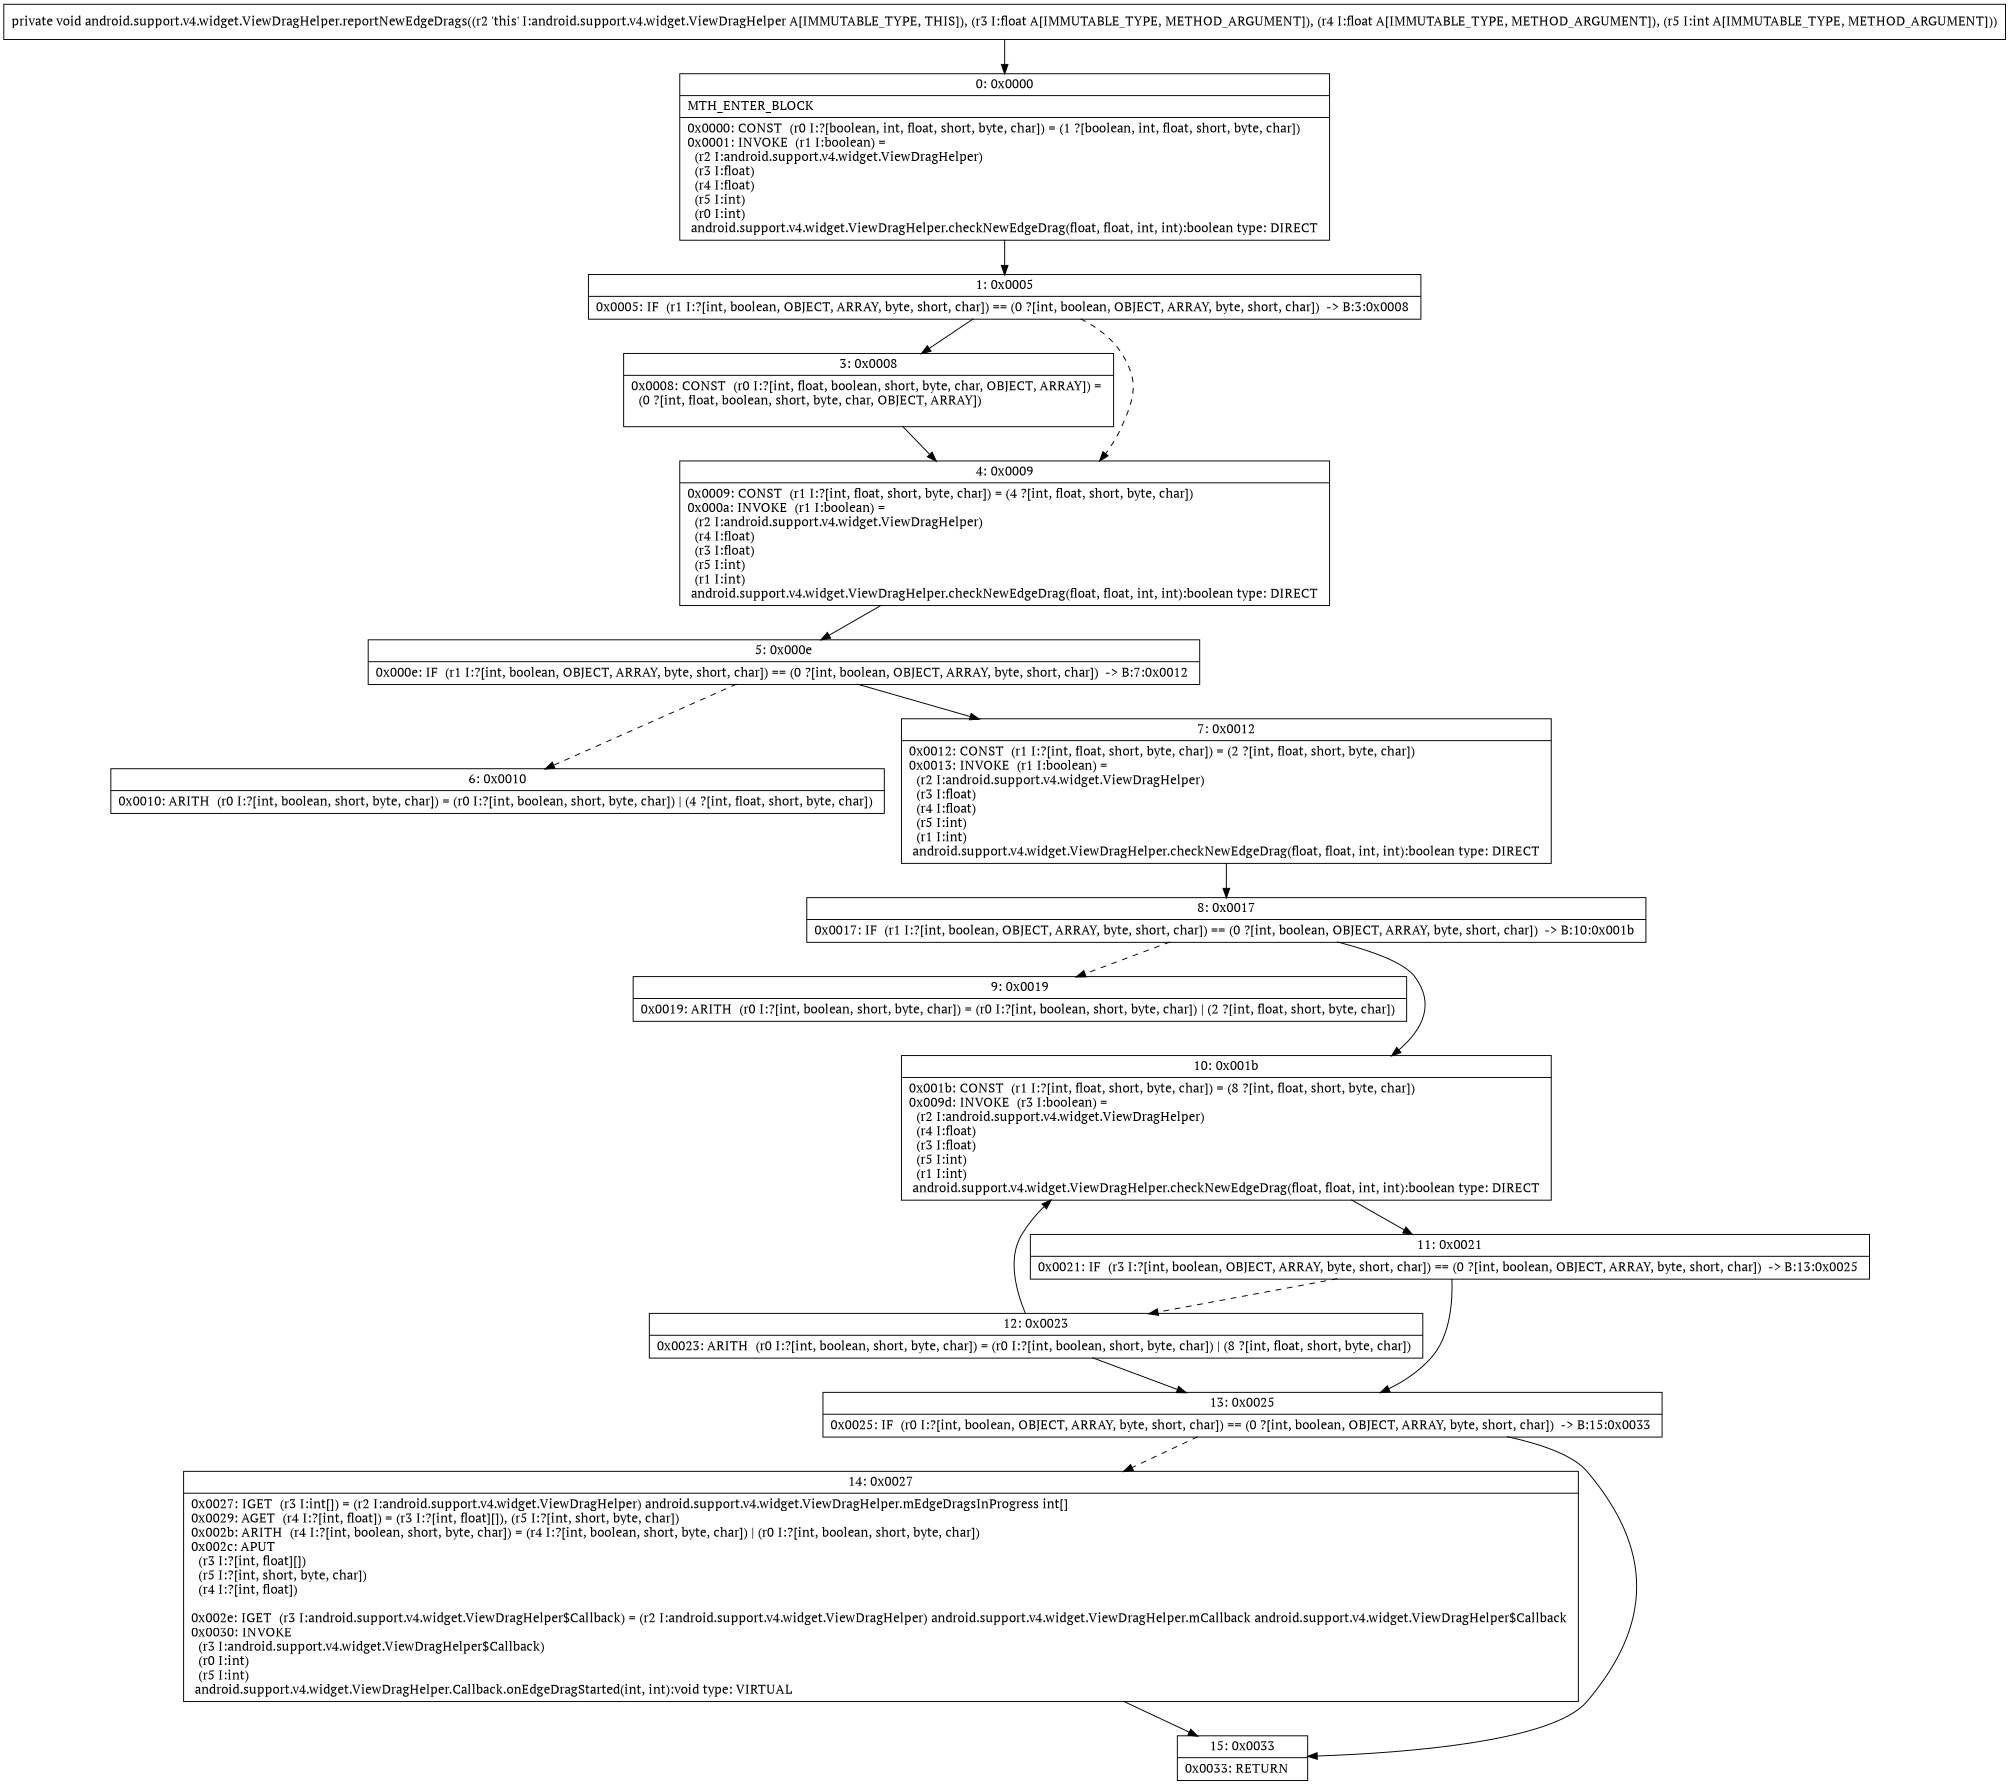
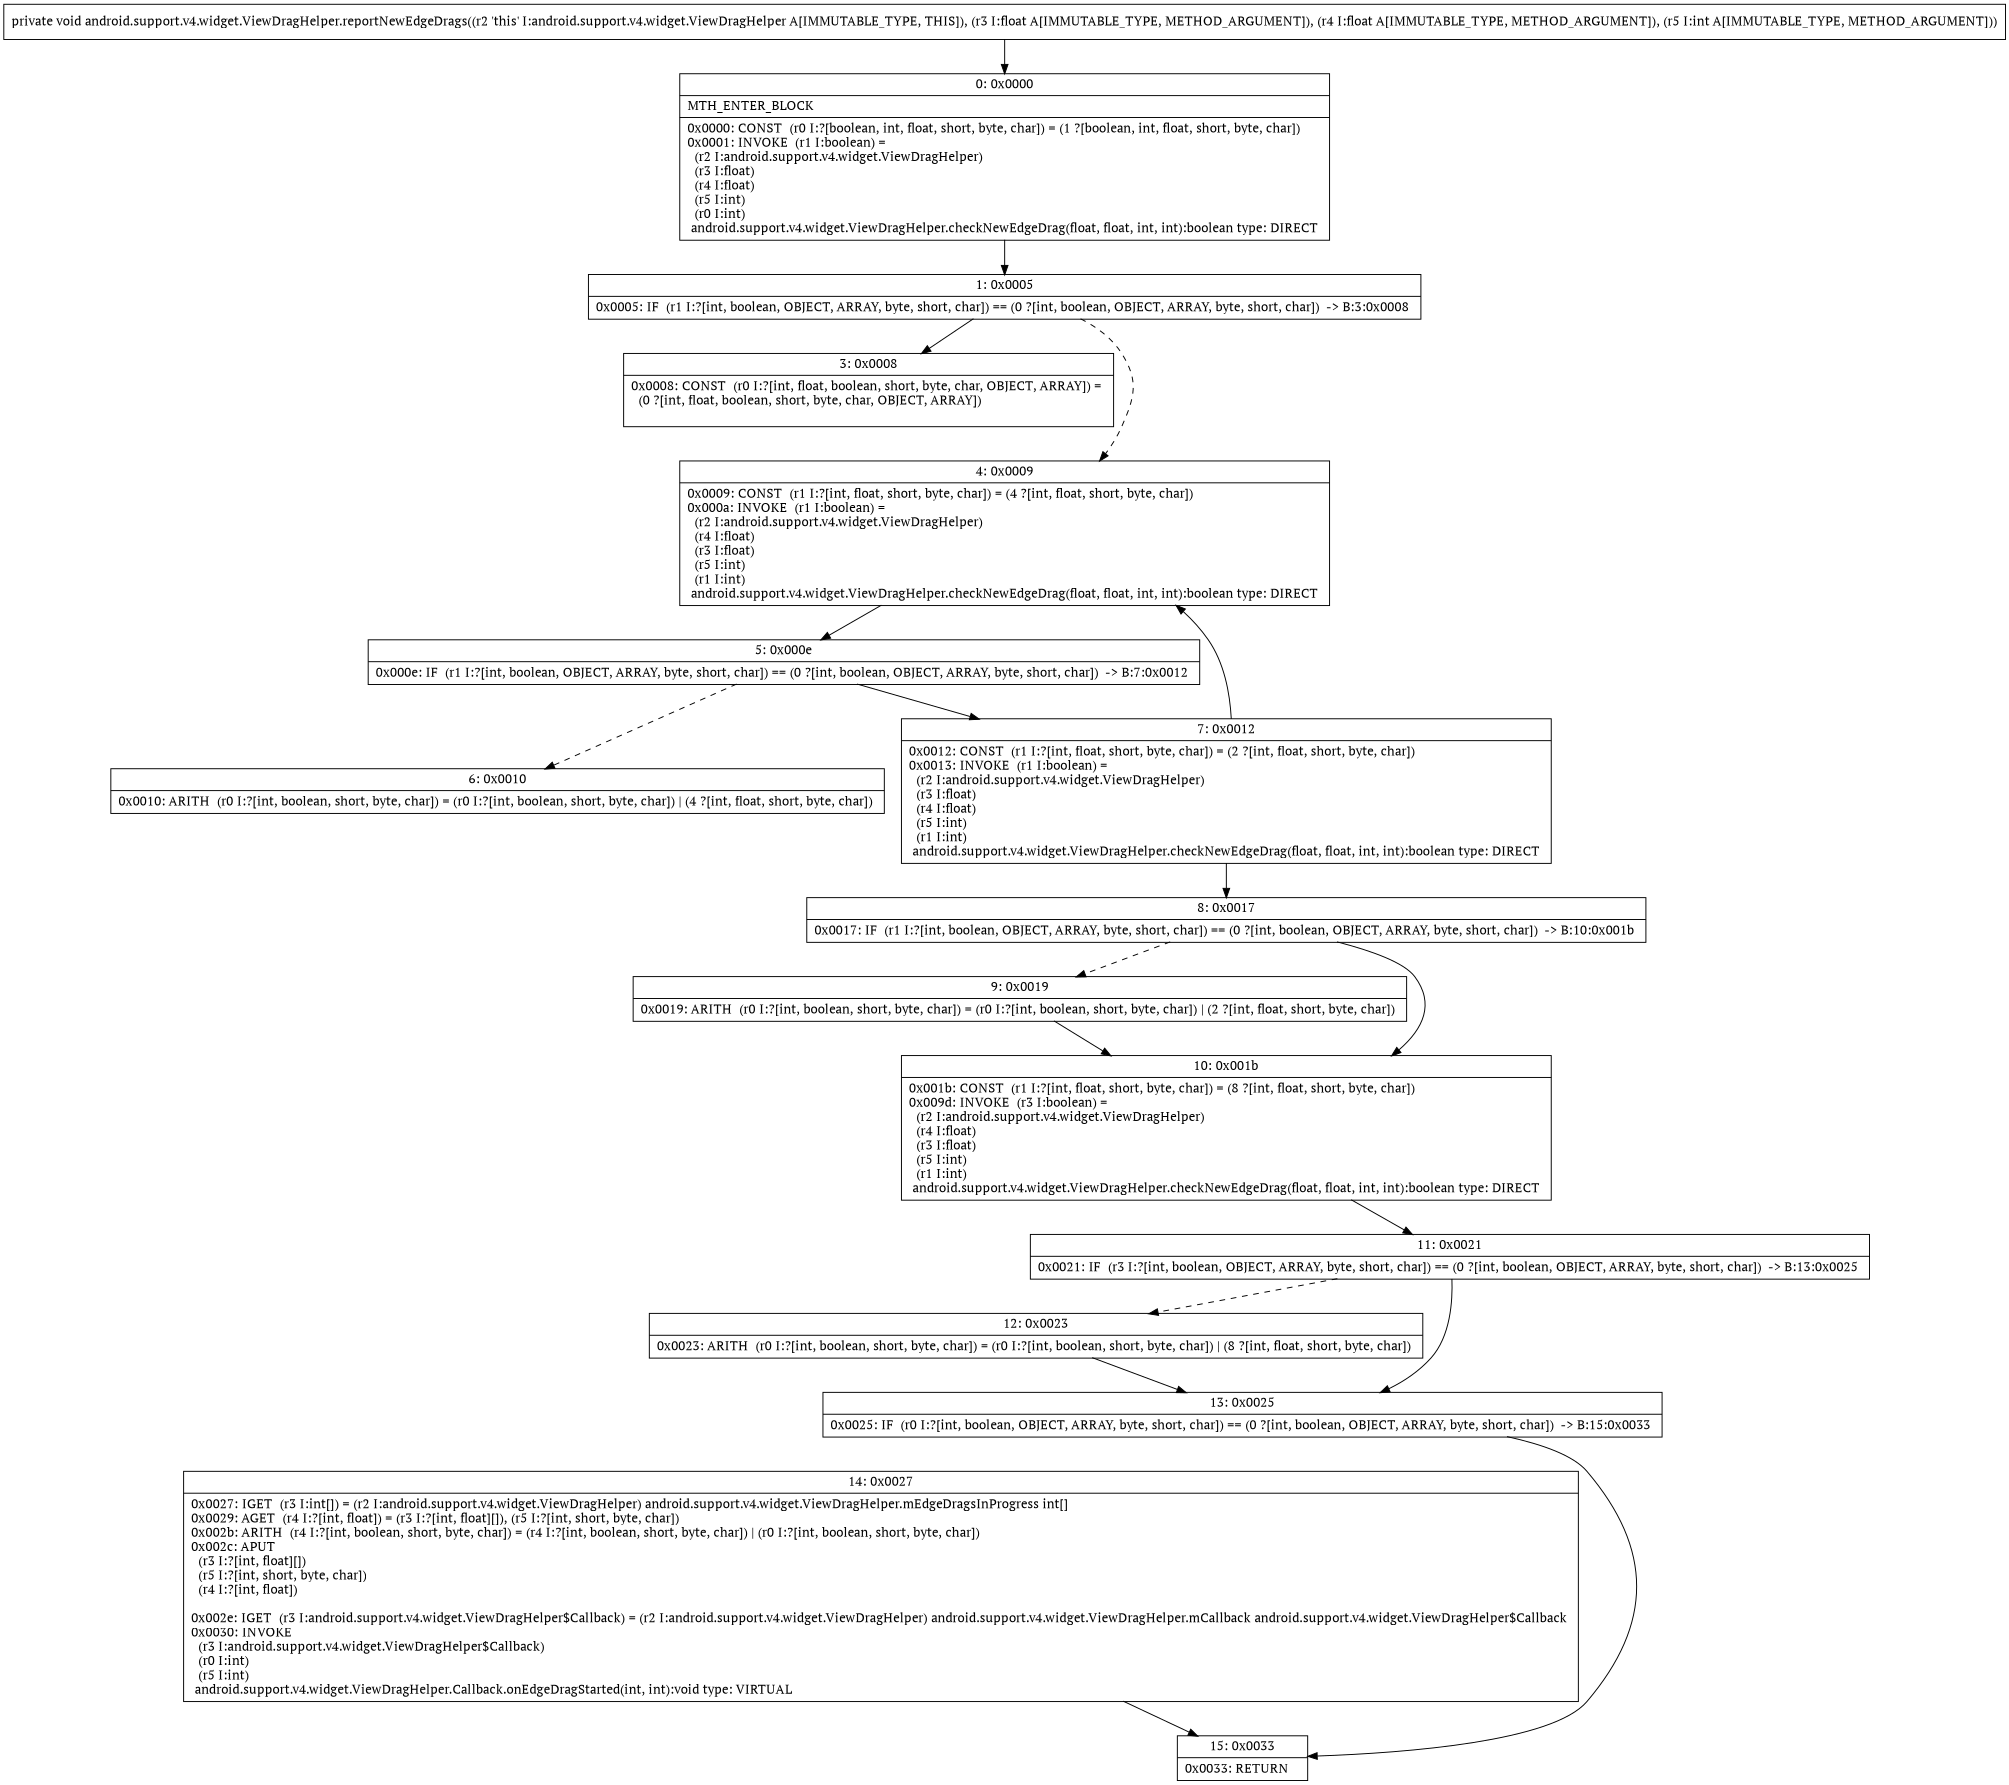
(916, 440) -> (1219, 660)
(1015, 1256) -> (1078, 1036)
(1165, 1452) -> none
